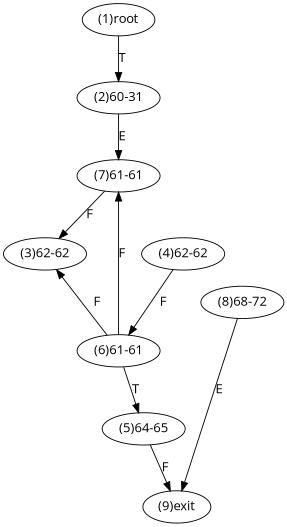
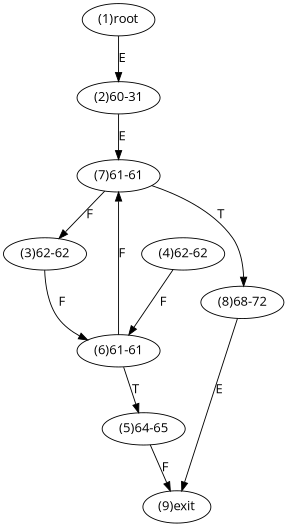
(122, 59) -> (122, 59)
none -> (213, 218)
(85, 306) -> (53, 308)
